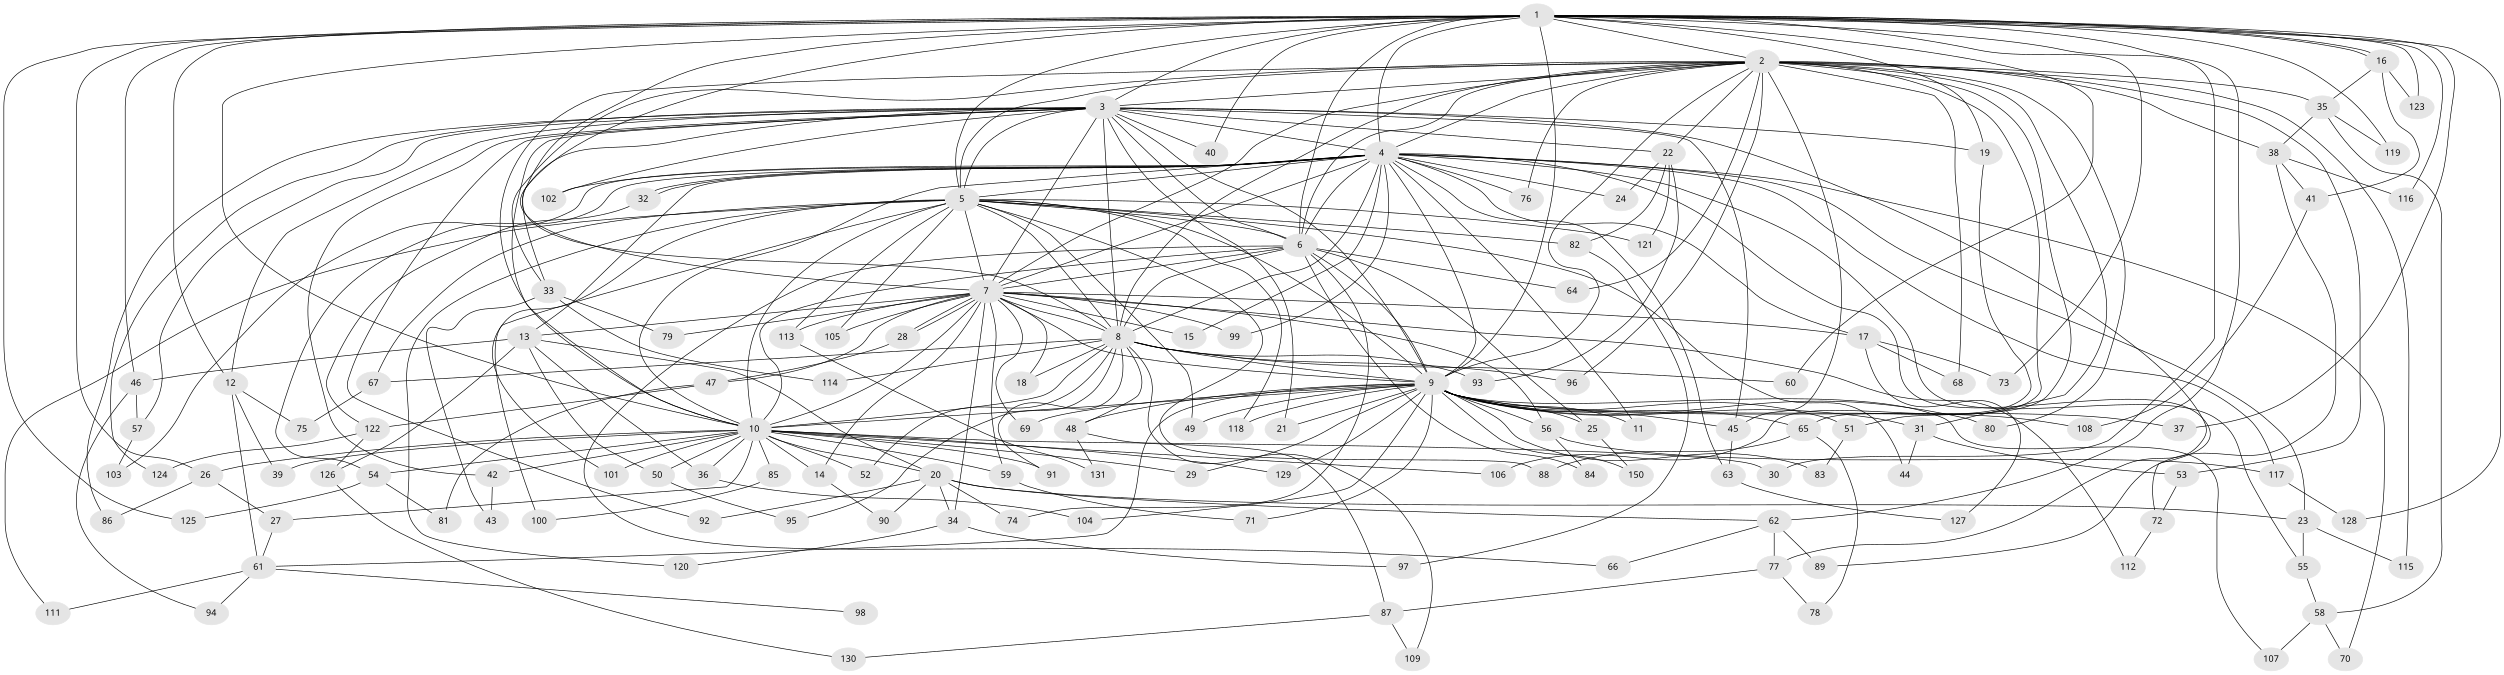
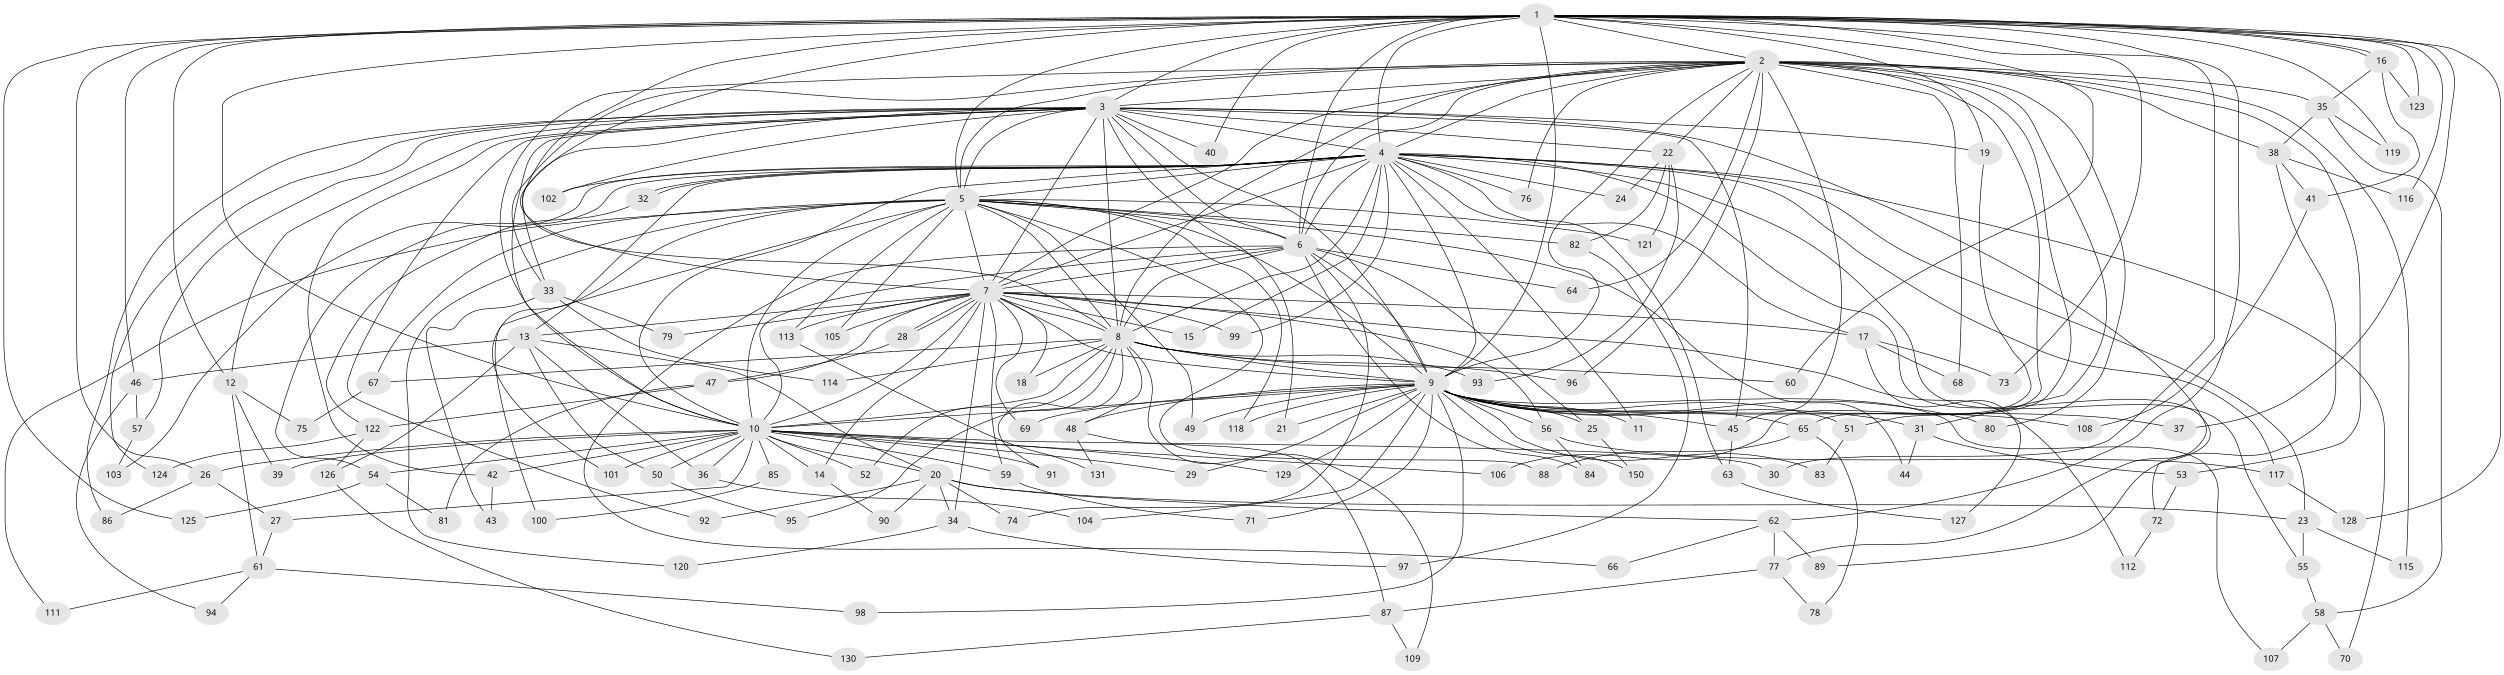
(946, 544) -> (1255, 602)
